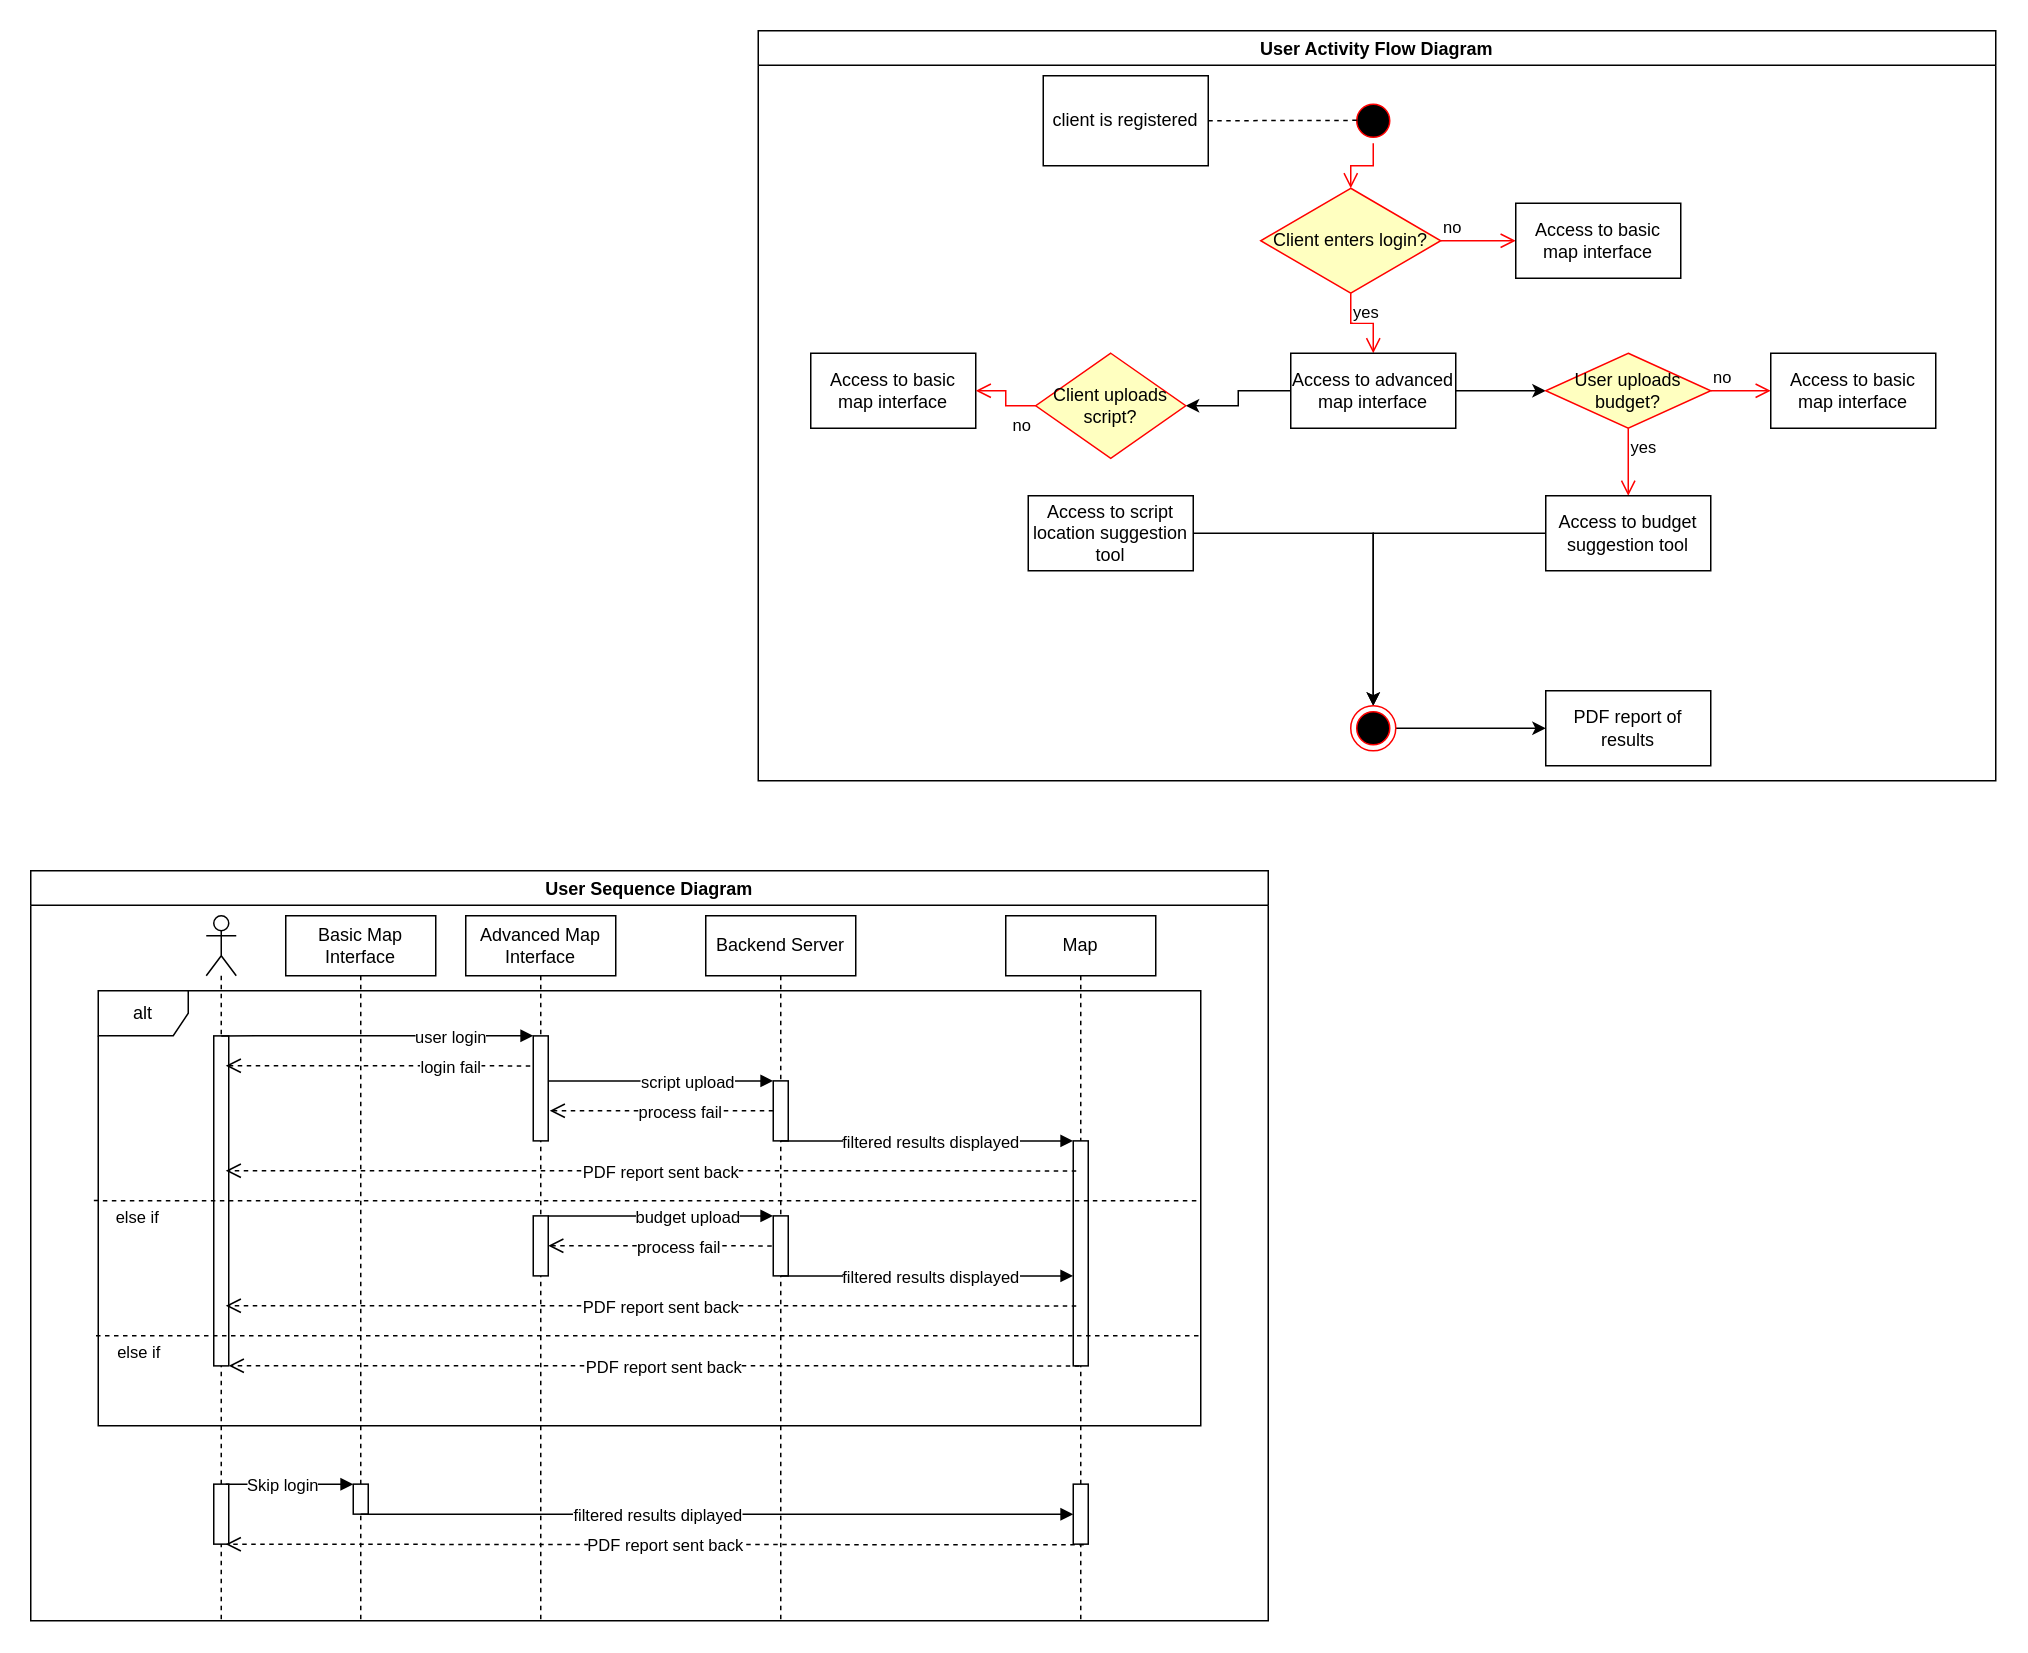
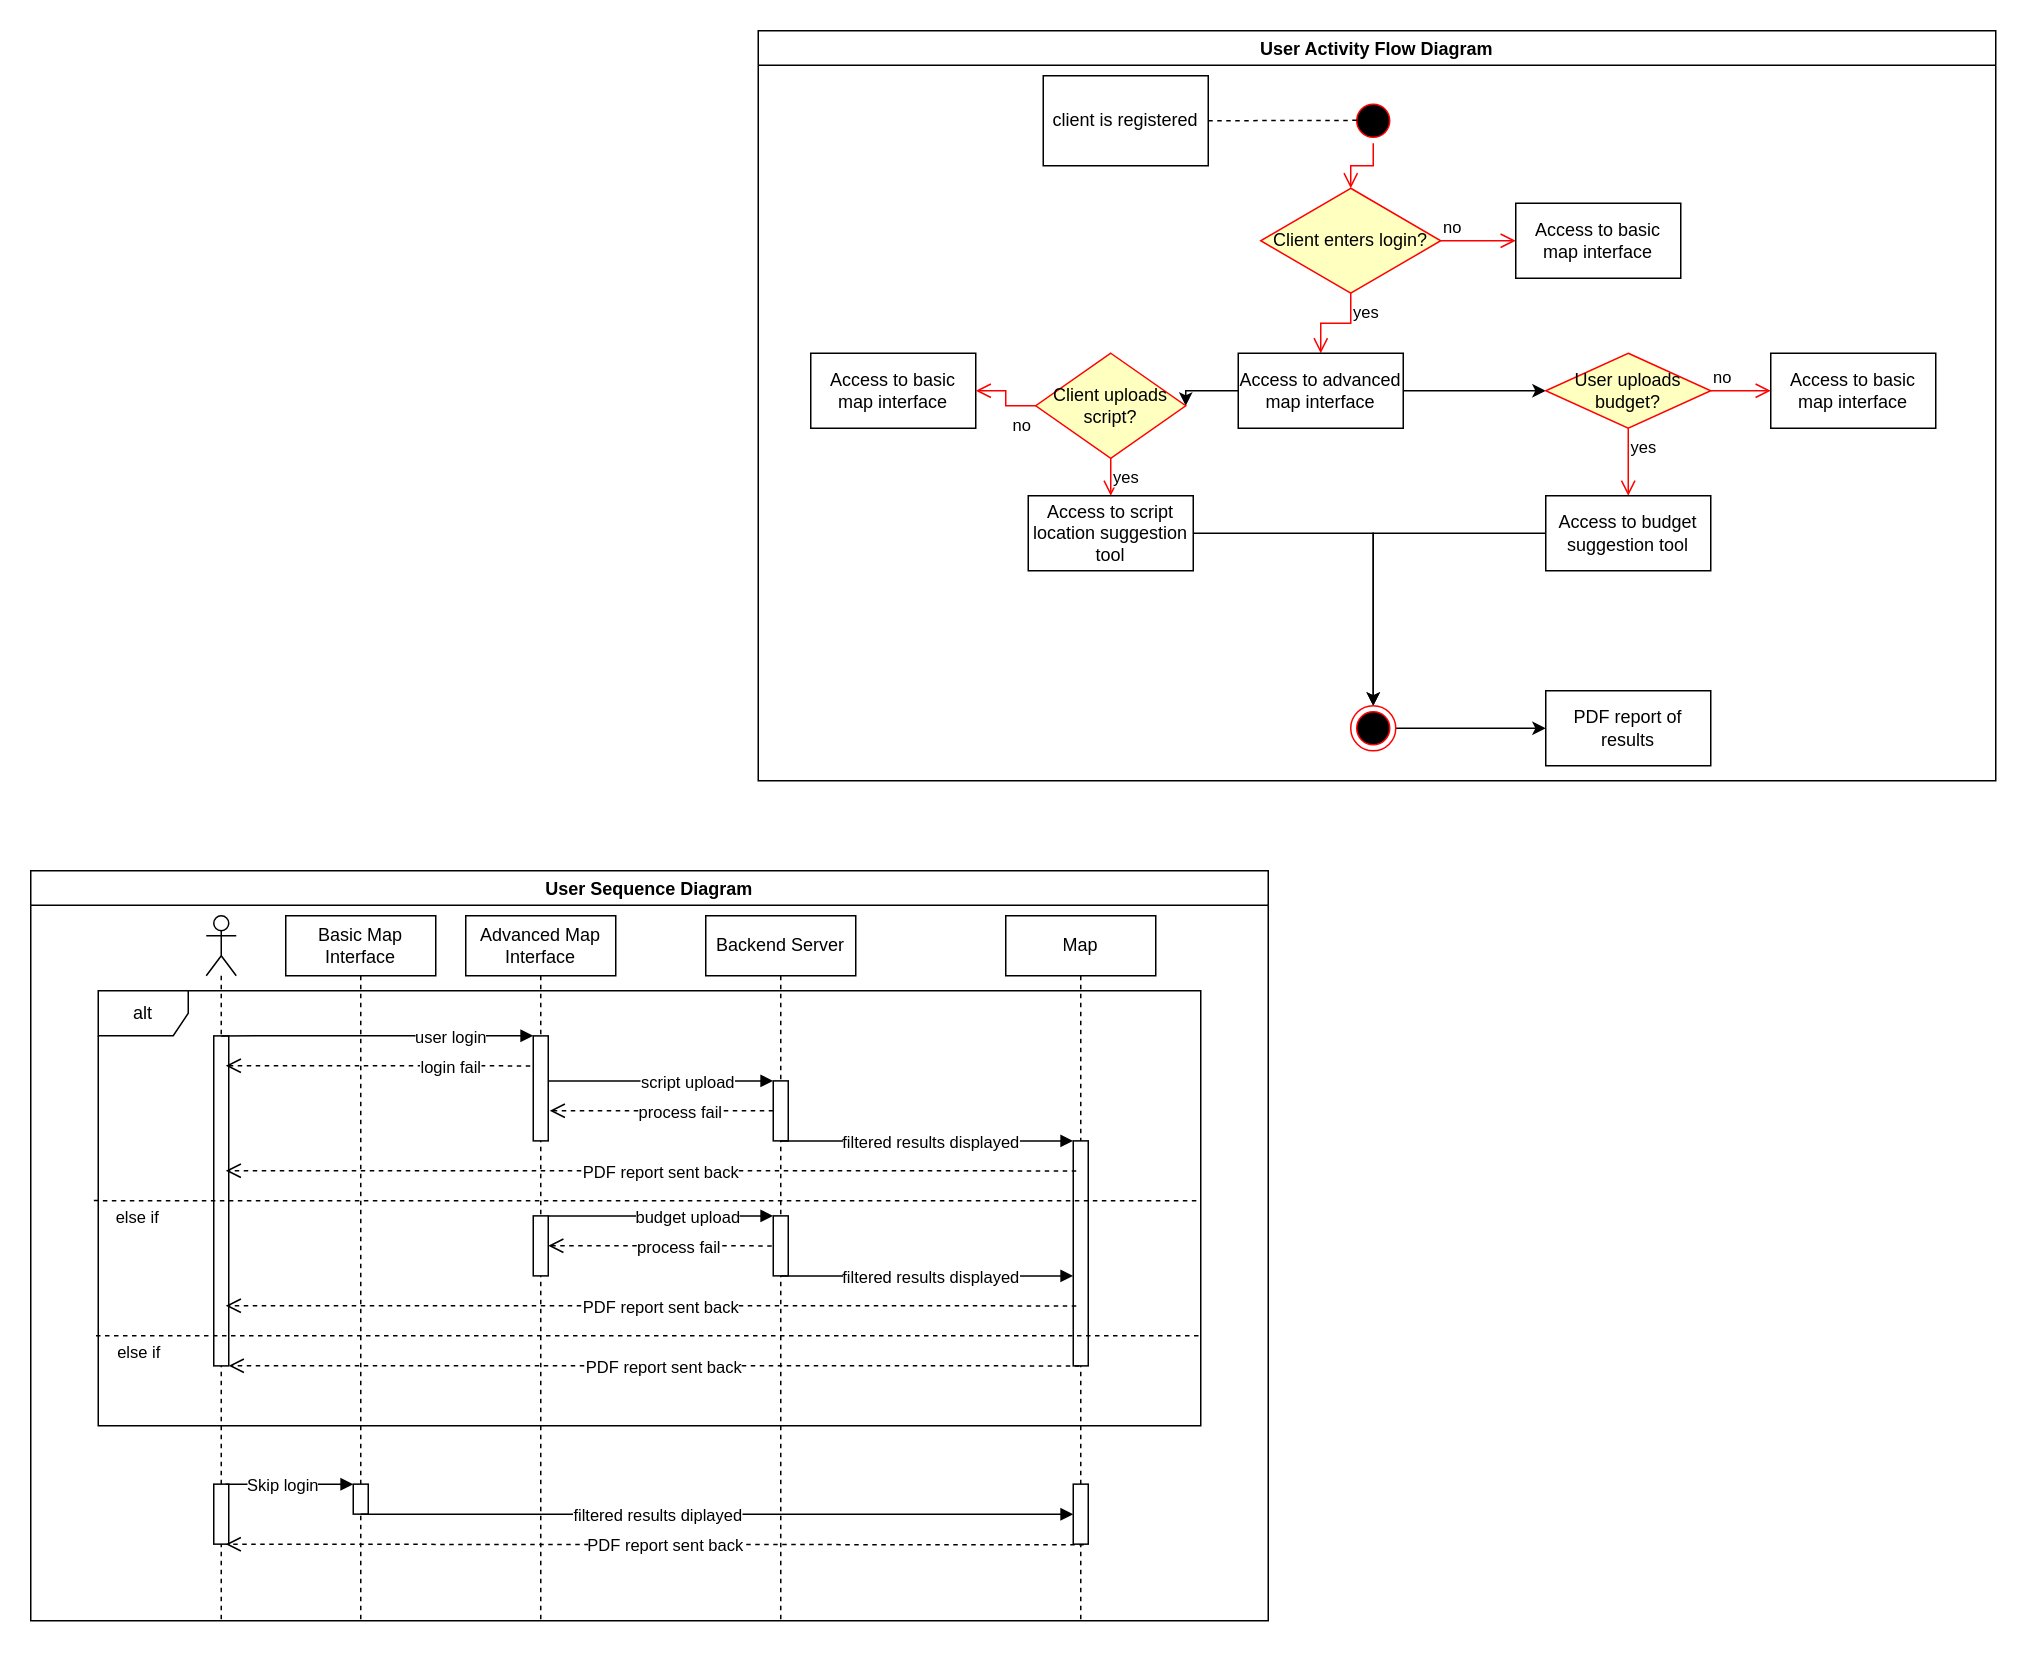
(1373, 391) -> (1321, 391)
none -> (1111, 475)
